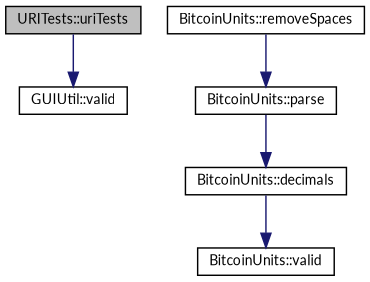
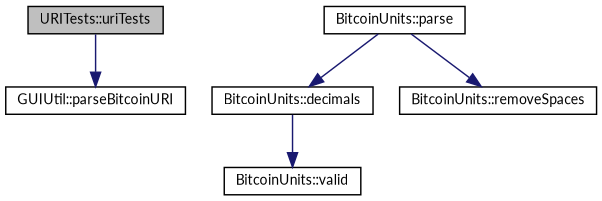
(266, 53) -> (440, 56)
(73, 101) -> (96, 101)
